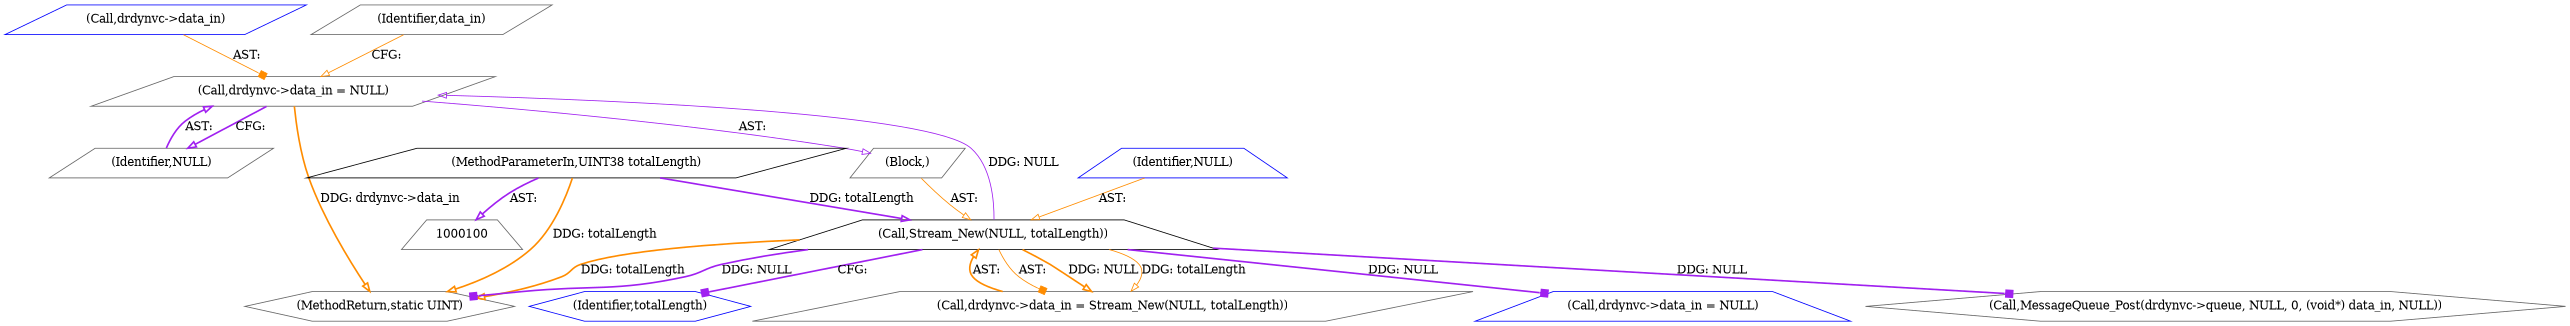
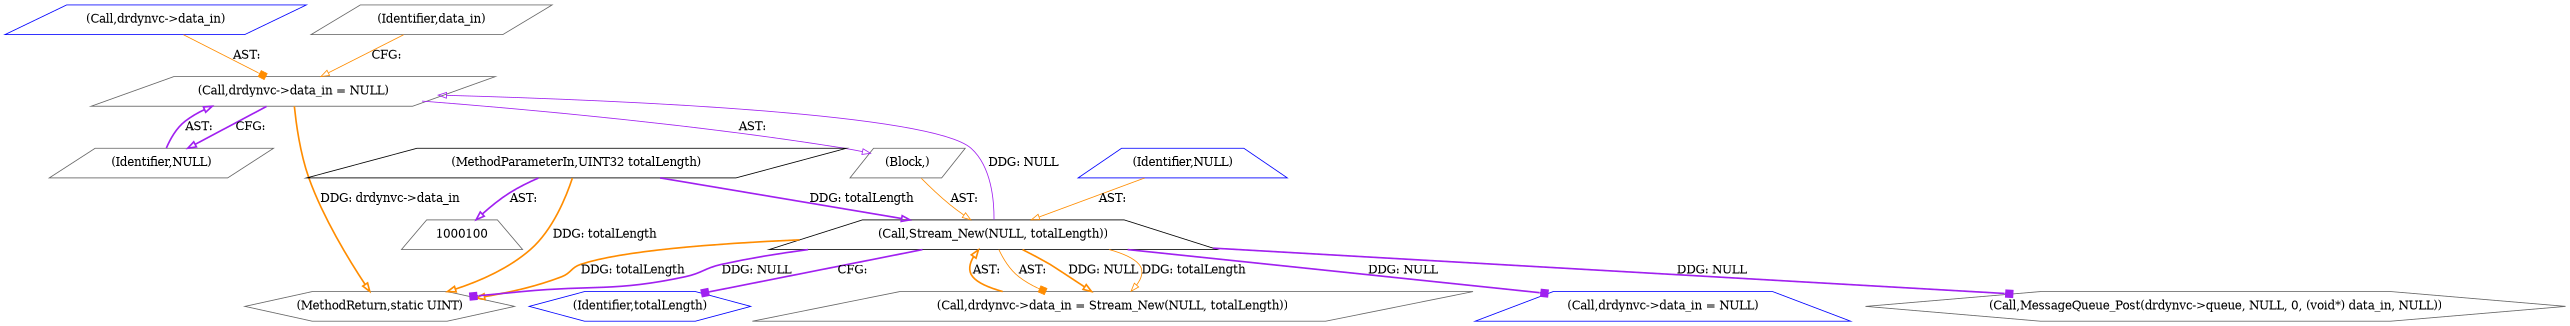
(577, 163) -> (577, 163)
